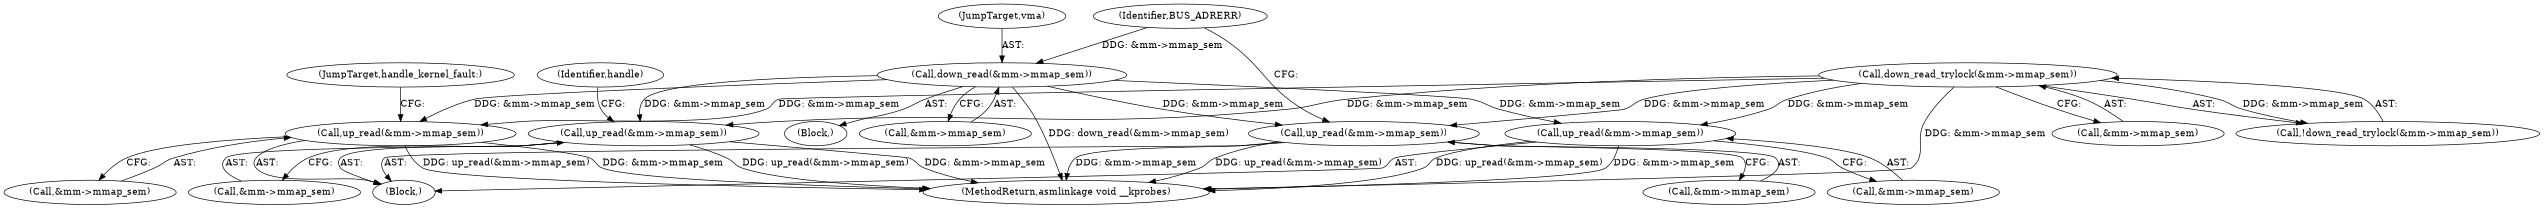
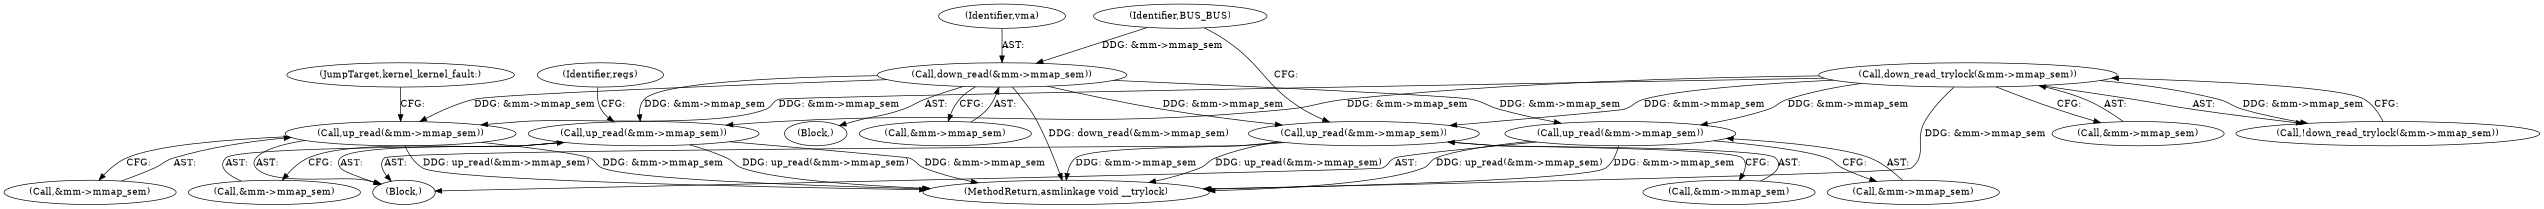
(1002, 16) -> (1002, 16)
(1180, 16) -> (1180, 16)
(401, 75) -> (401, 75)
(600, 75) -> (600, 75)
(2388, 104) -> (2388, 104)
(1066, 192) -> (1066, 192)
